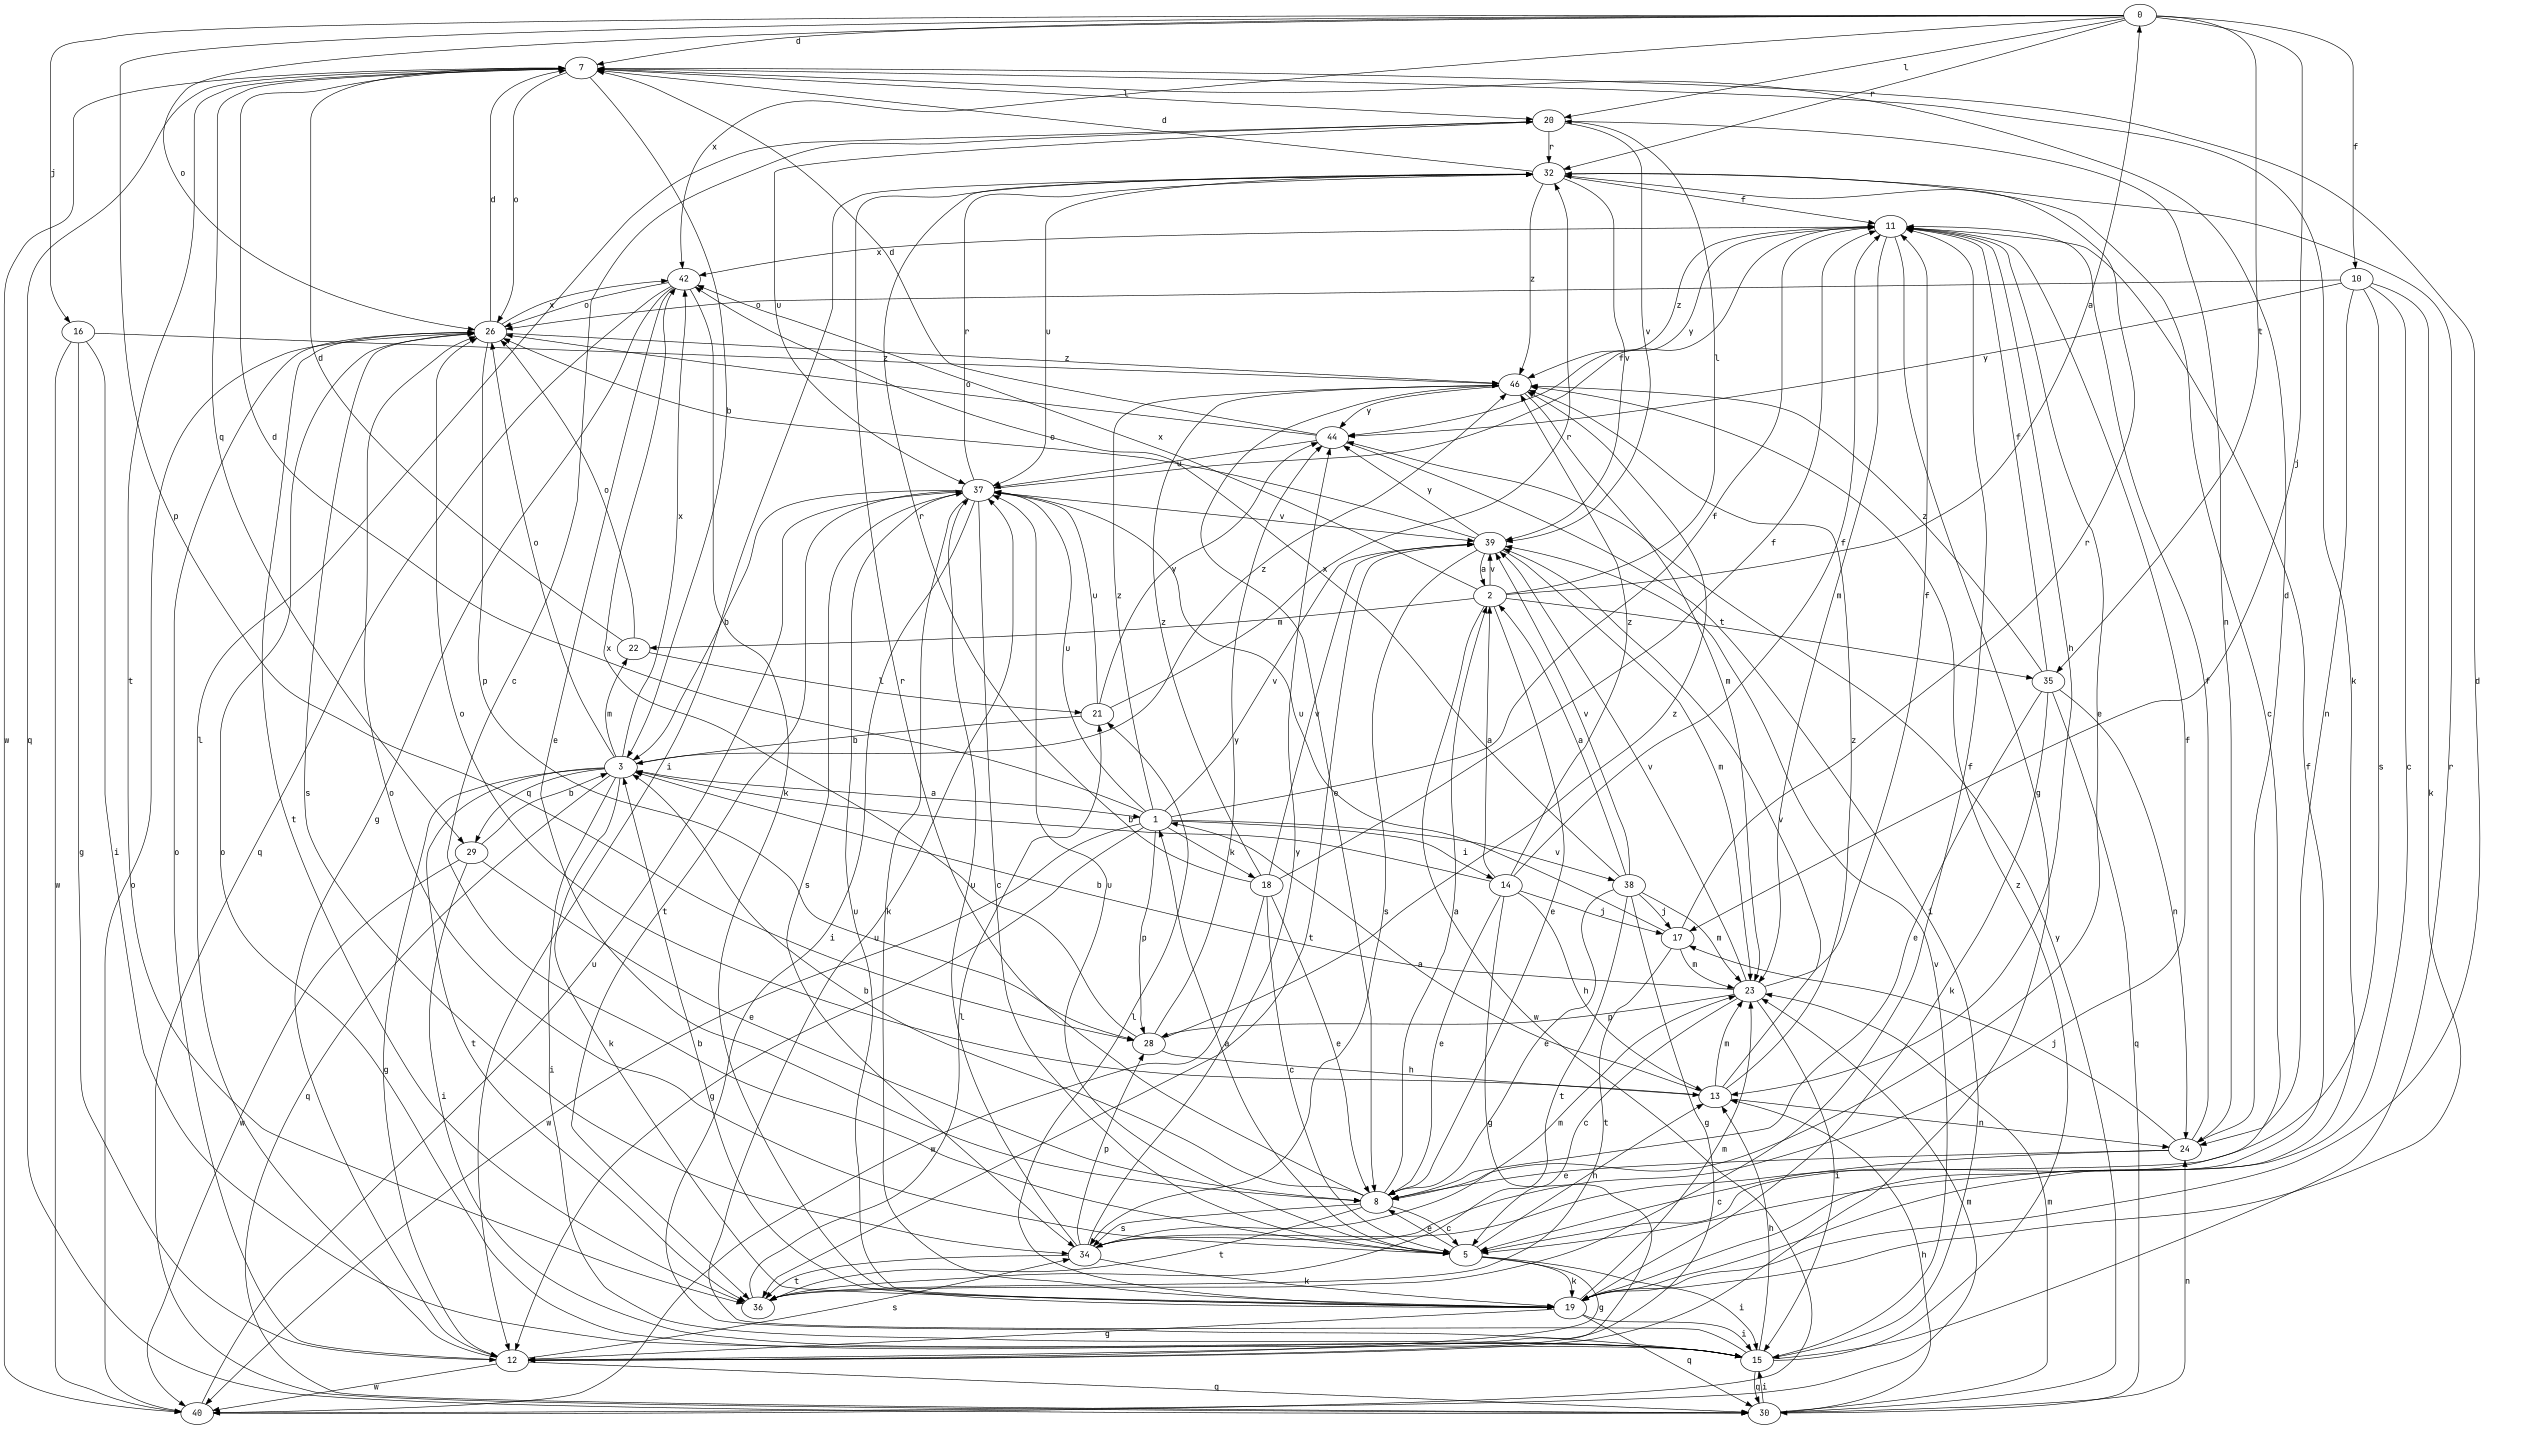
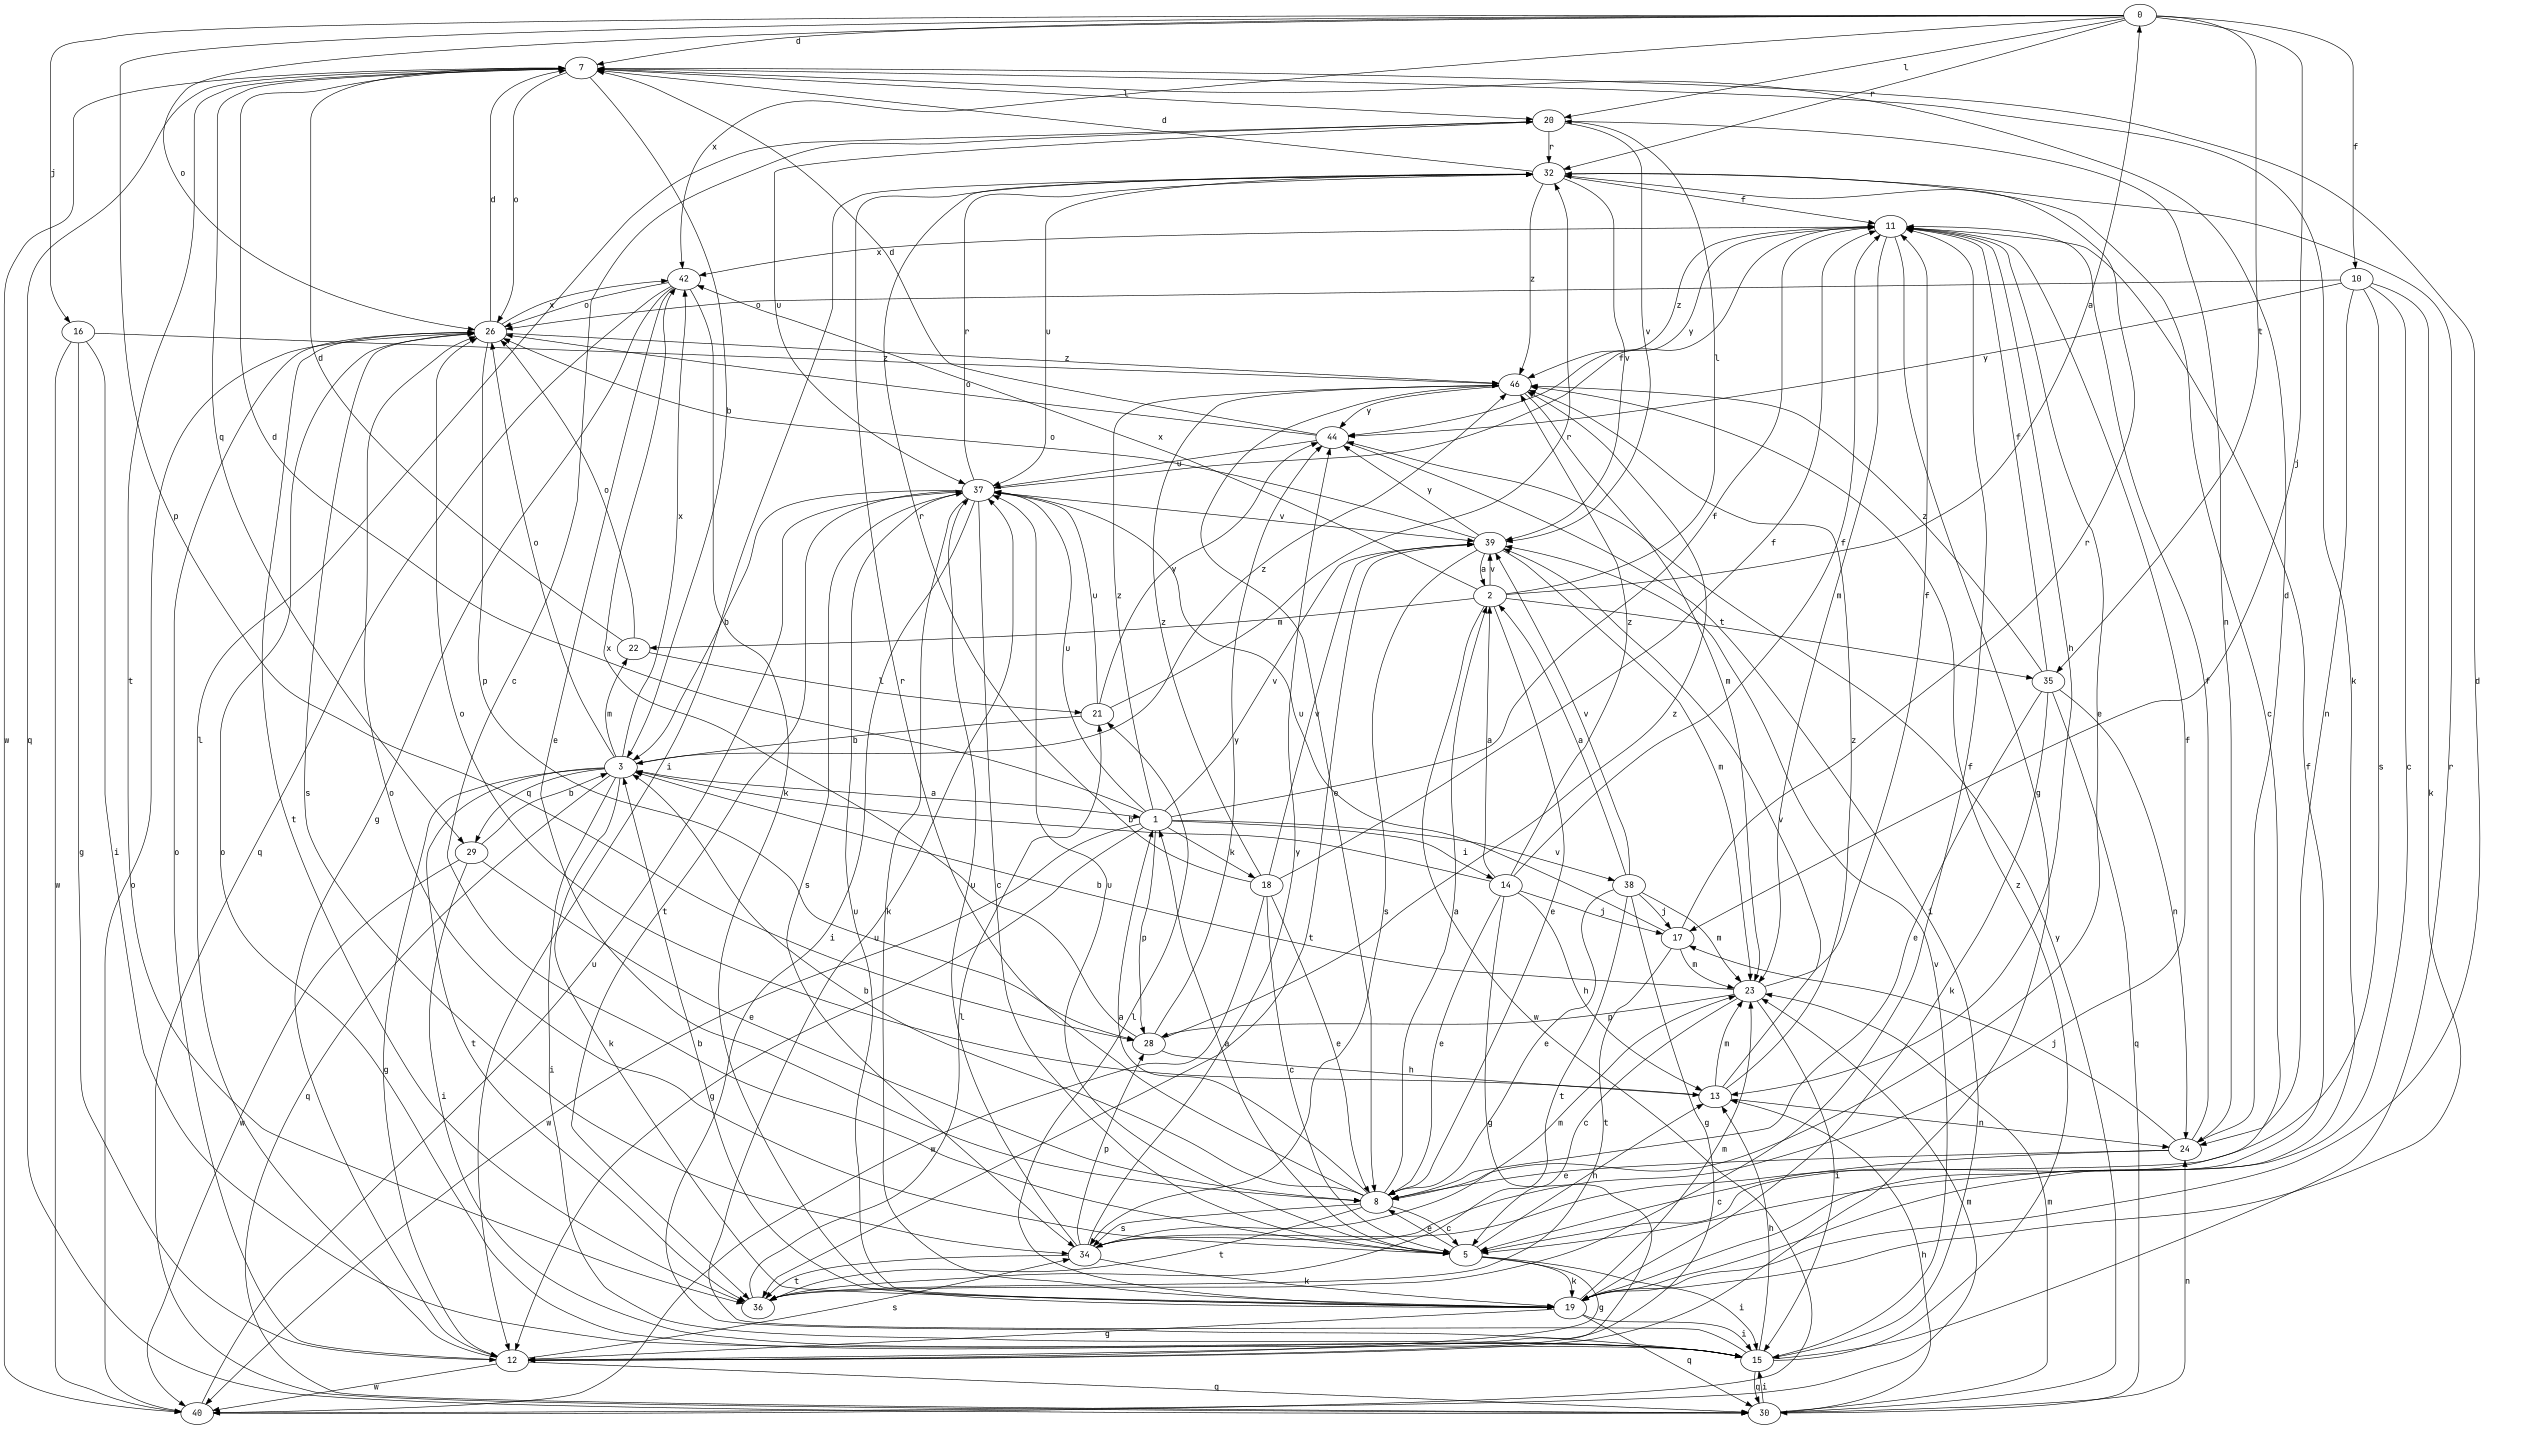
(1239, 508) -> none
(1644, 772) -> none
(1429, 976) -> (1131, 1059)
